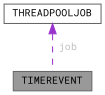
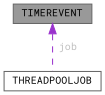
(53, 53) -> (53, 53)
